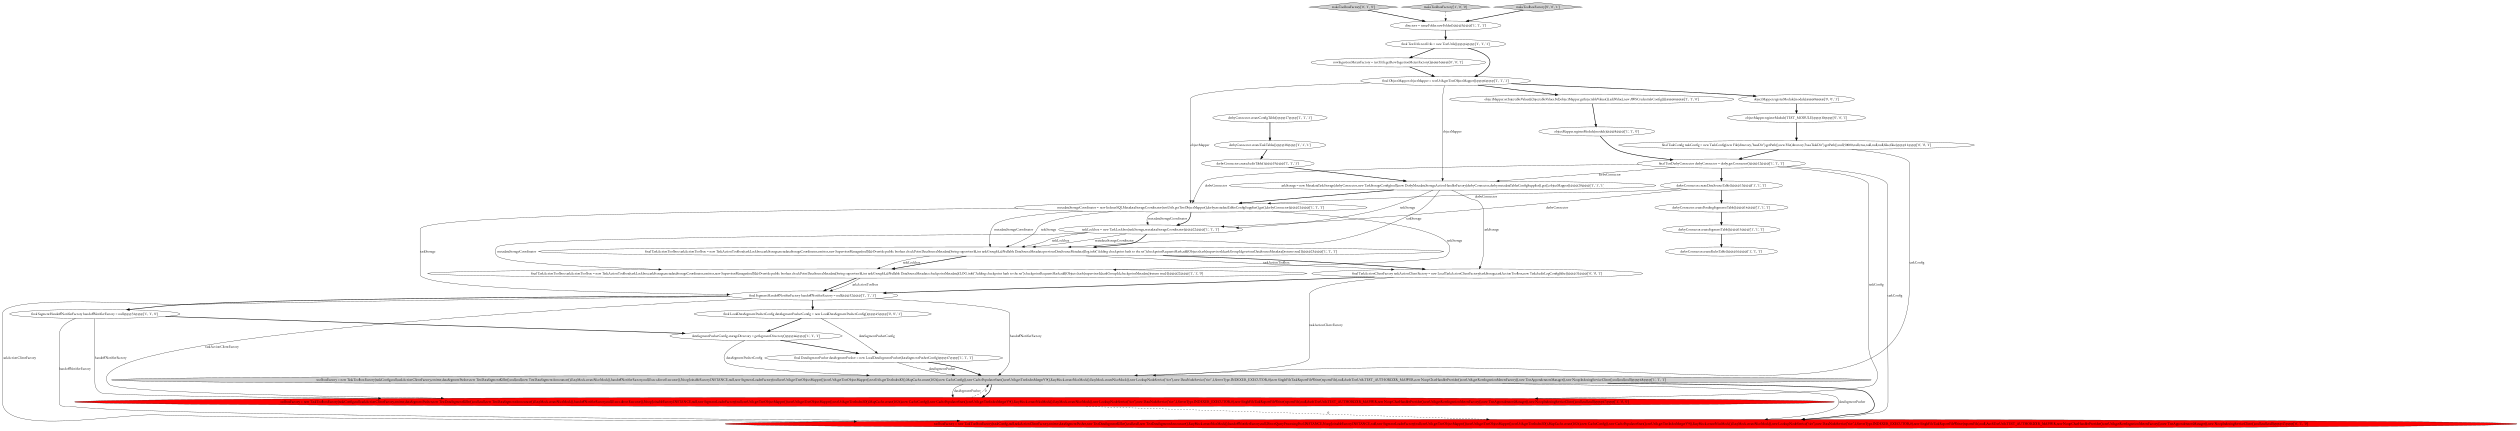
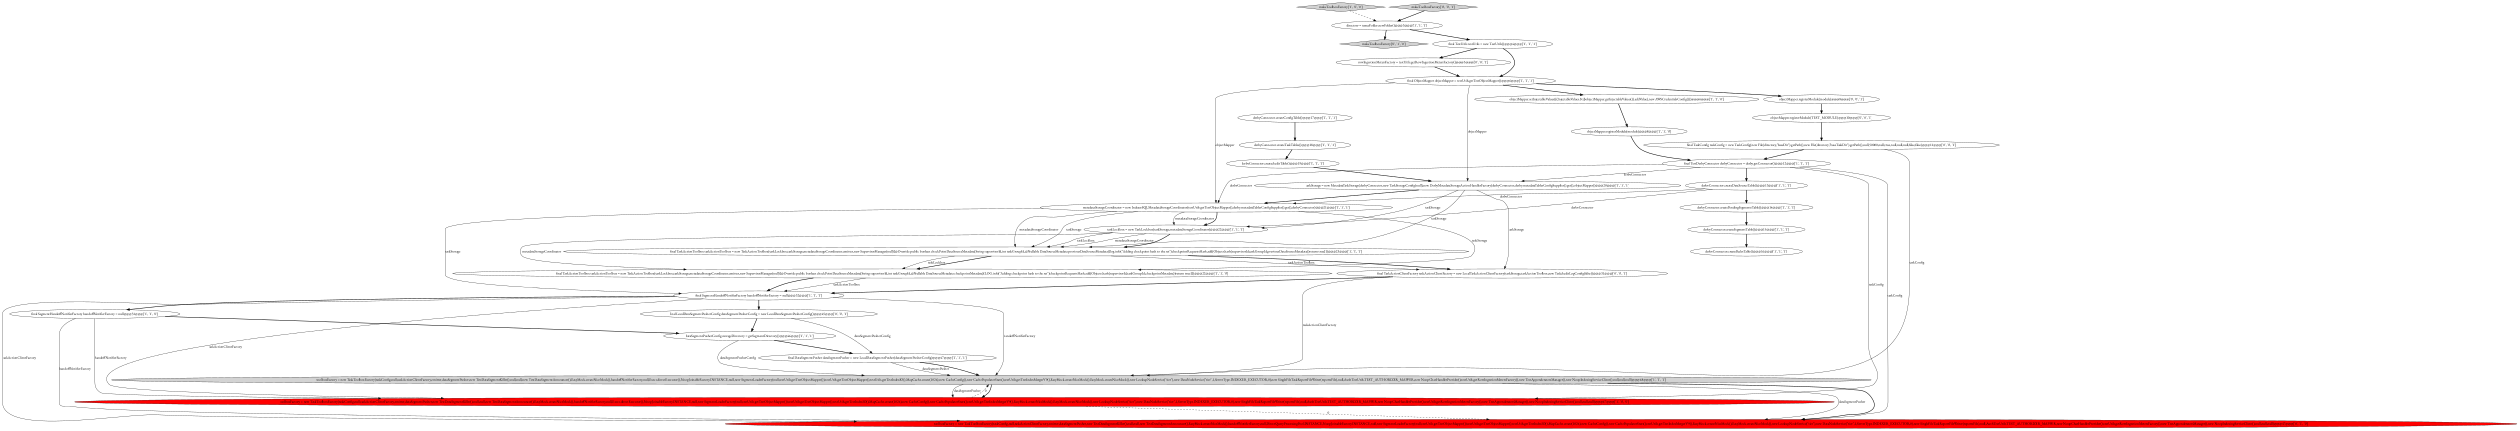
(1395, 15) -> (1386, 34)
